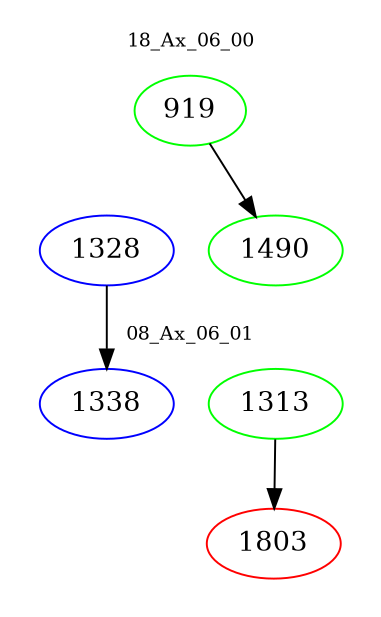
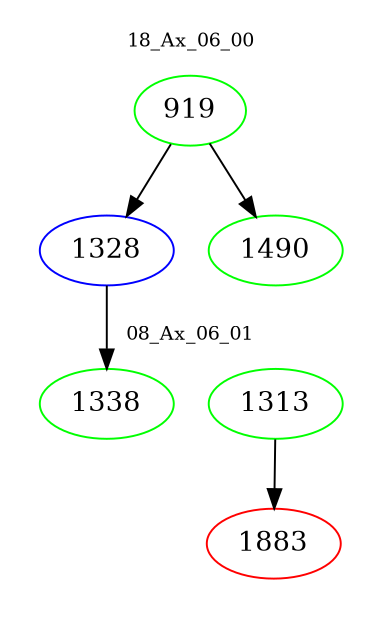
none -> (154, 172)
(107, 404) -> (107, 404)
(274, 544) -> (274, 544)
